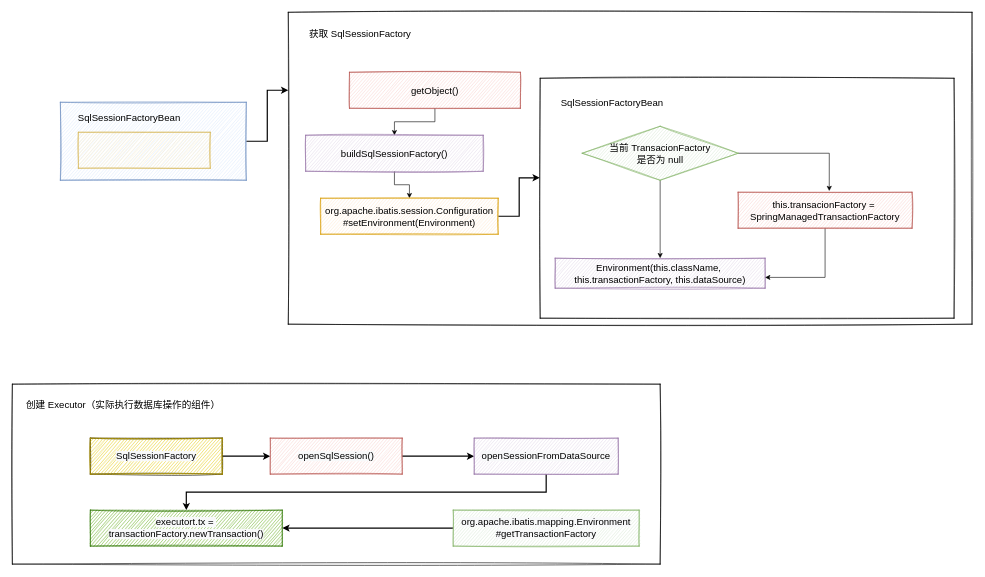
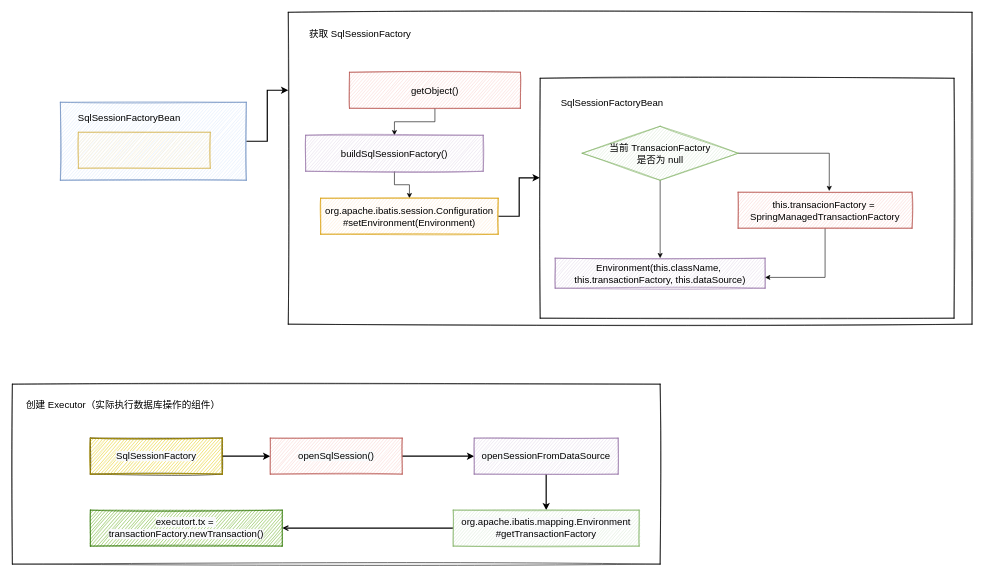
(361, 492) -> (546, 497)
(289, 528) -> (288, 528)
